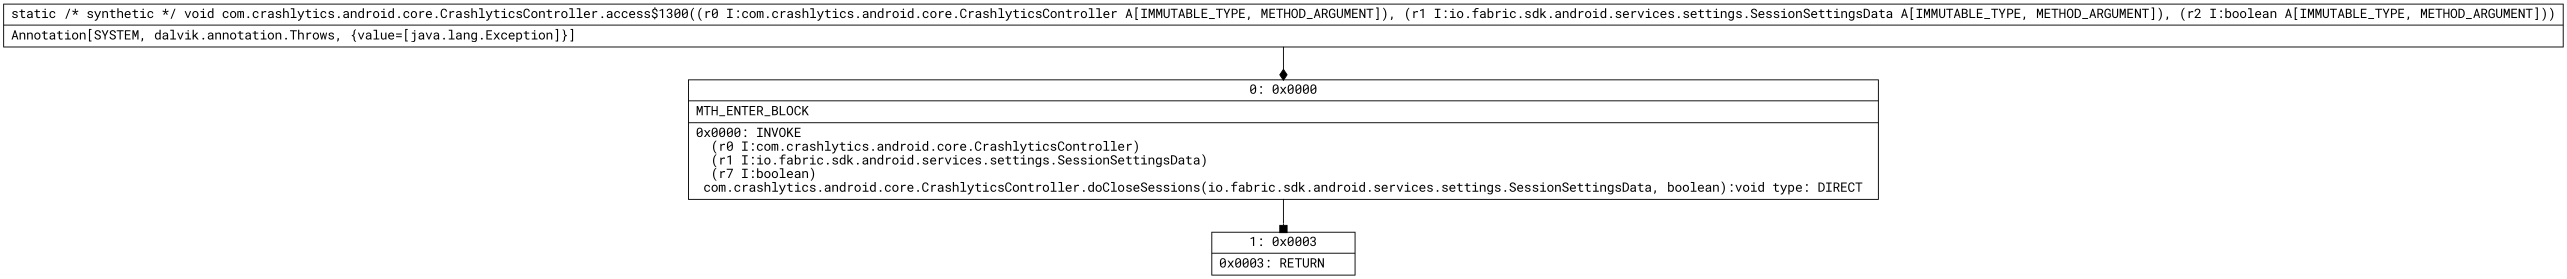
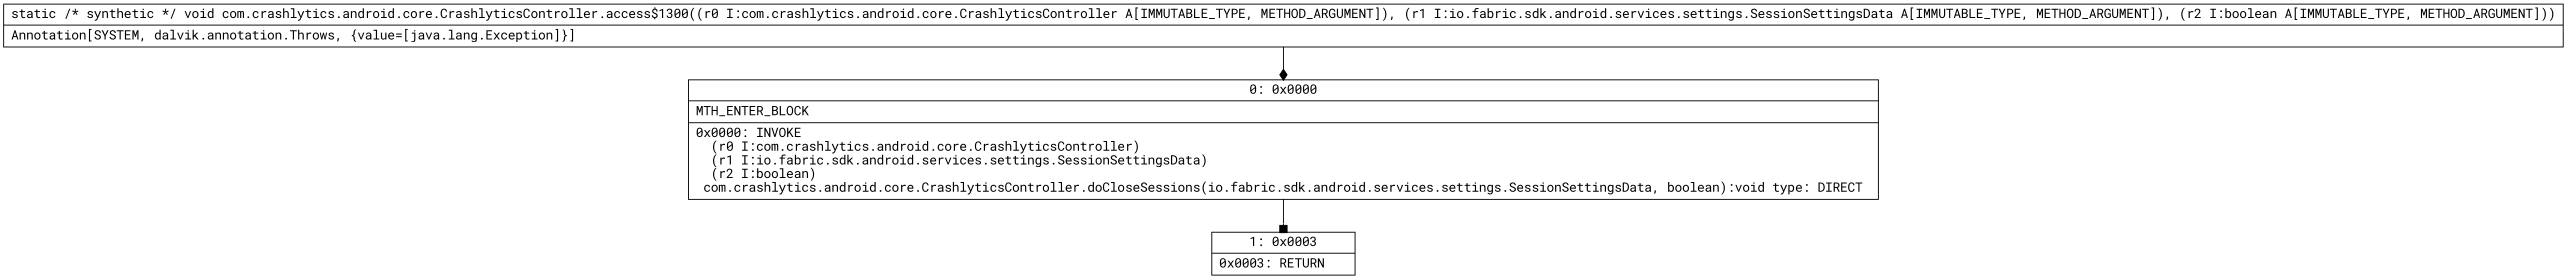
(756, 174) -> (756, 174)
